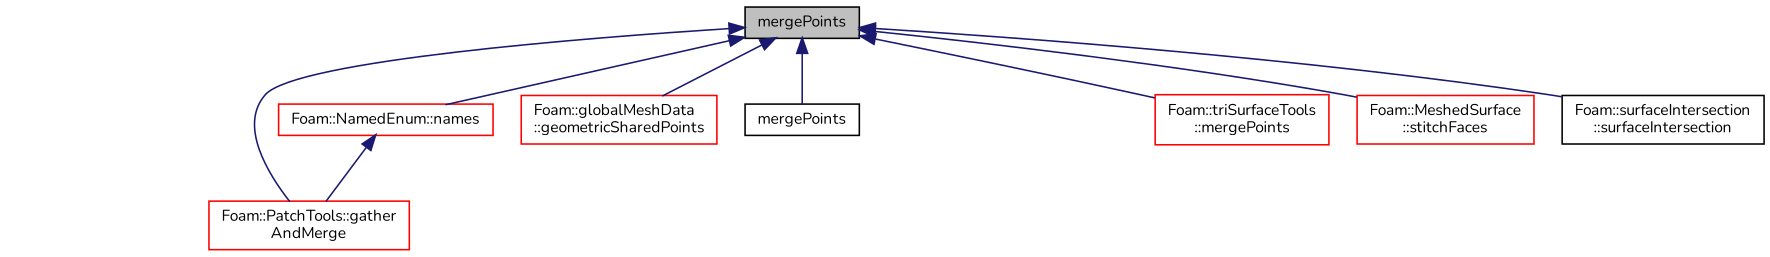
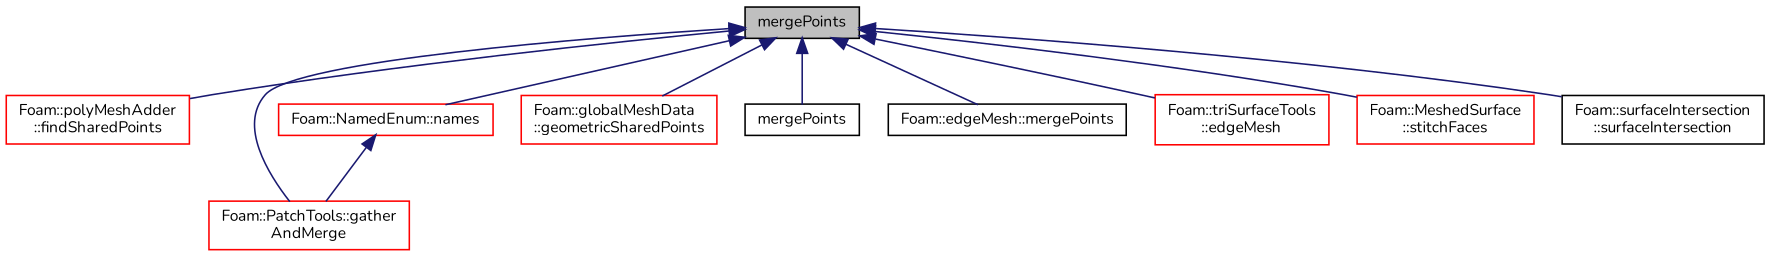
none -> (98, 120)
none -> (1007, 120)
(1242, 120) -> (1242, 120)
